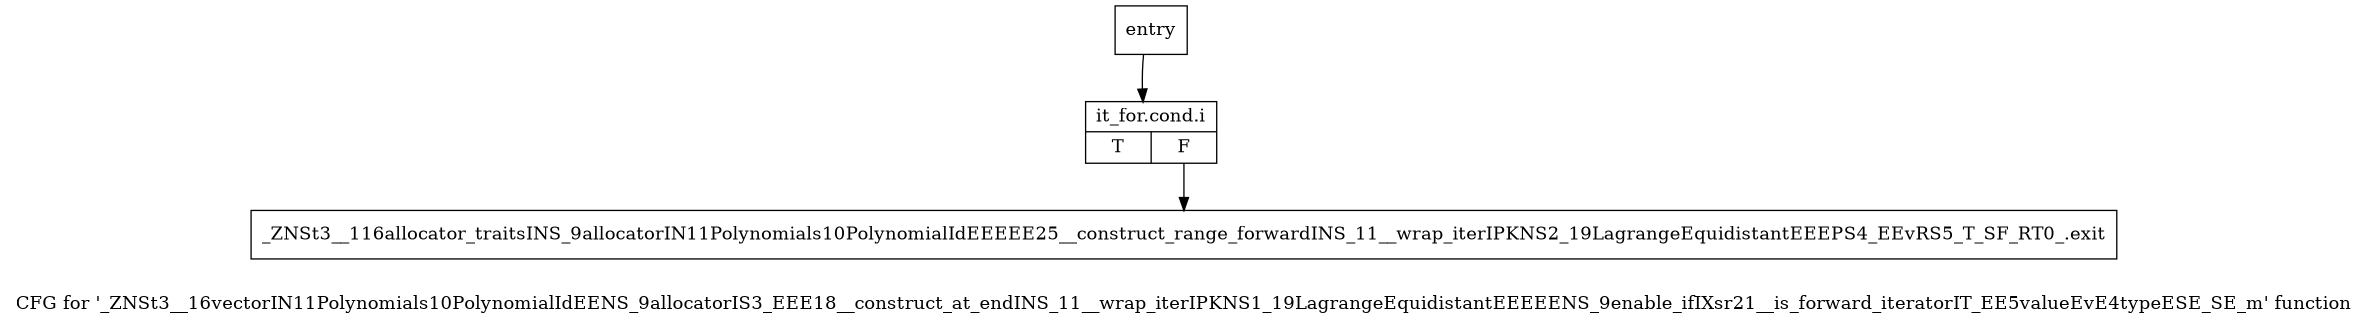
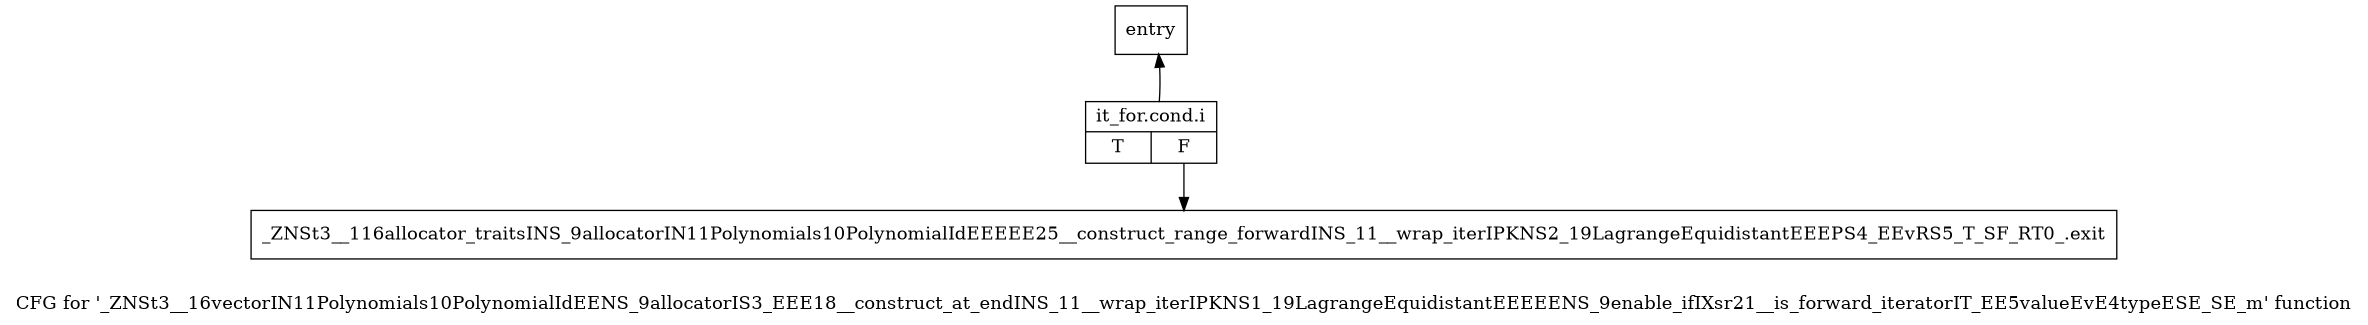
(1142, 72) -> (1160, 85)
